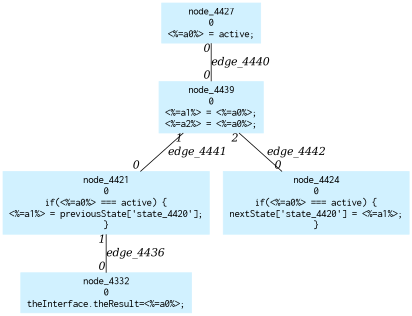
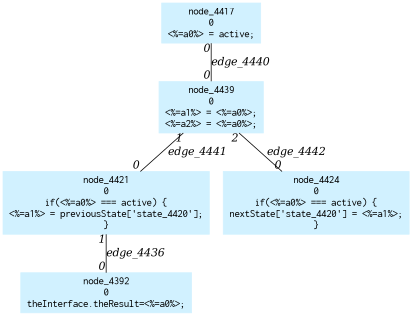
(211, 23) -> (211, 23)
(106, 293) -> (106, 293)
